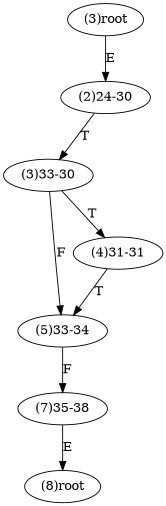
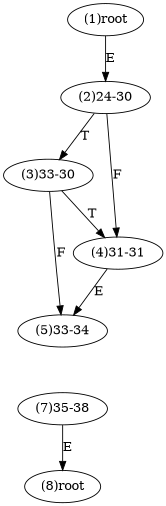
(106, 20) -> (106, 20)
none -> (111, 171)
(99, 292) -> (99, 292)
(63, 365) -> none
